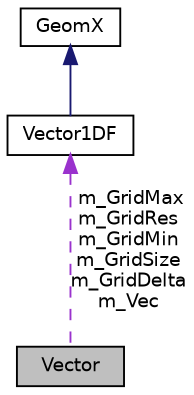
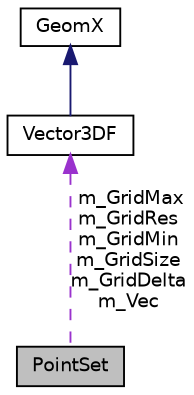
(70, 135) -> (70, 135)
(70, 366) -> (70, 366)
